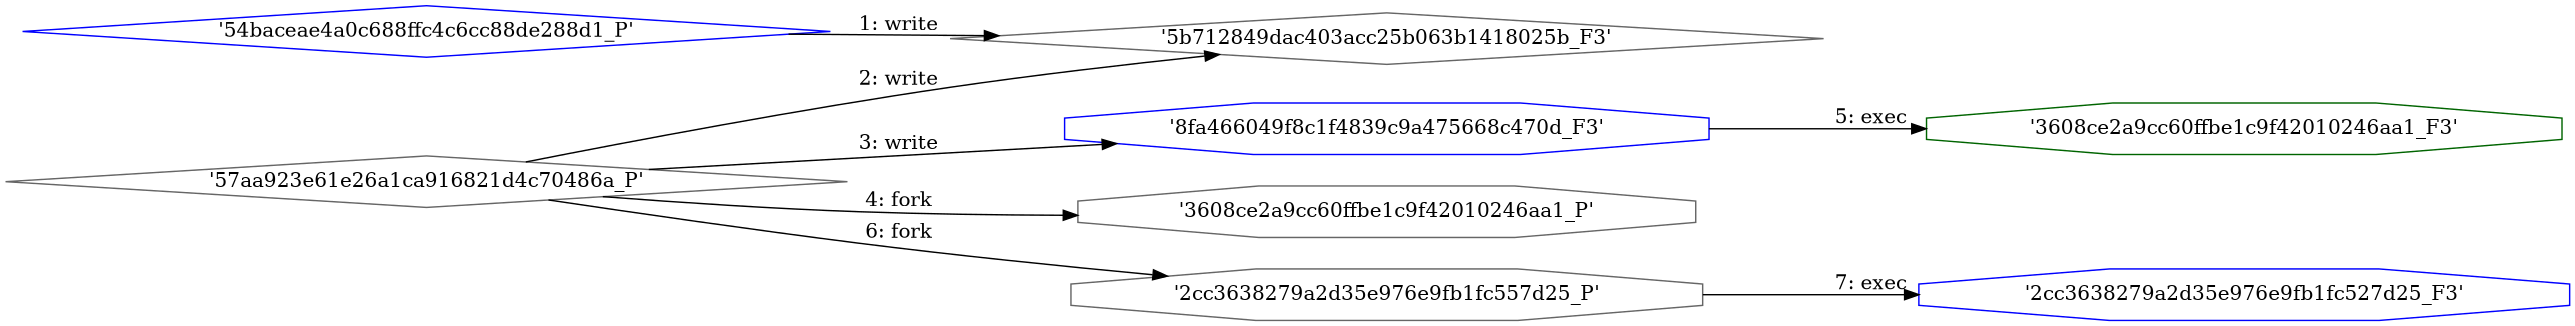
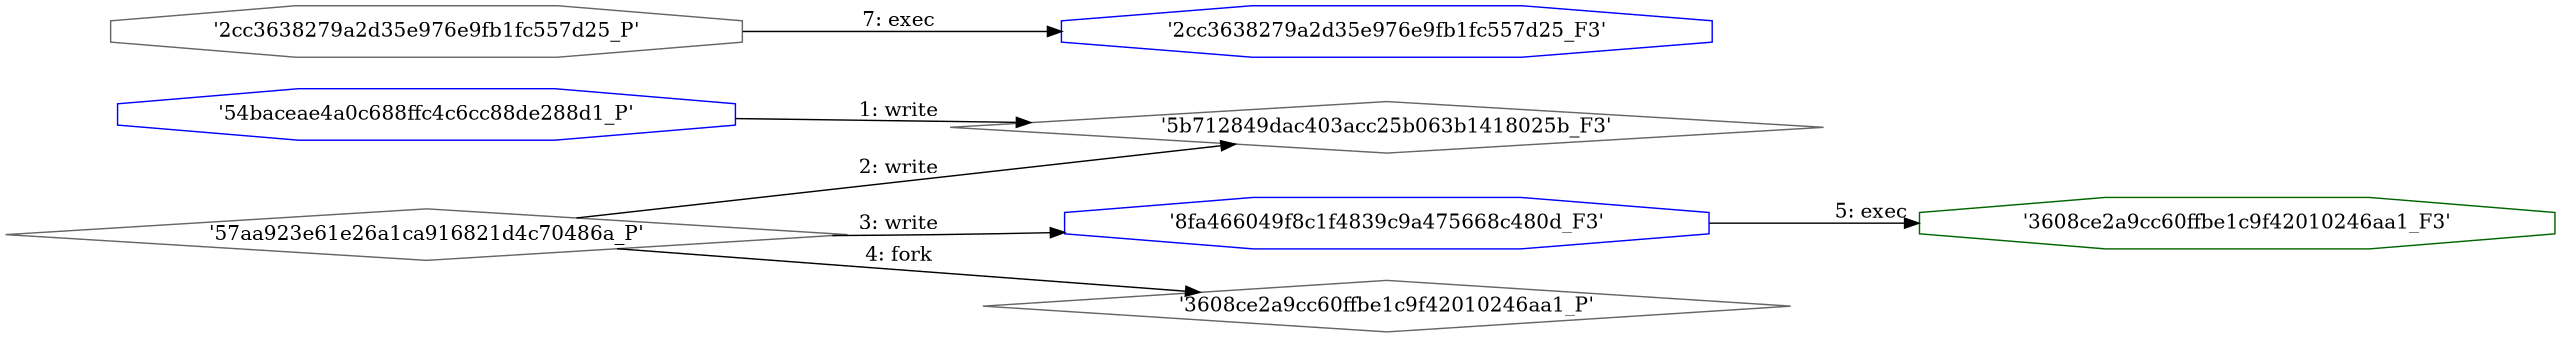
(426, 31) -> (426, 114)
(1387, 129) -> (1387, 223)
(1387, 212) -> (1387, 306)
(850, 242) -> none
(2244, 295) -> (1387, 31)
